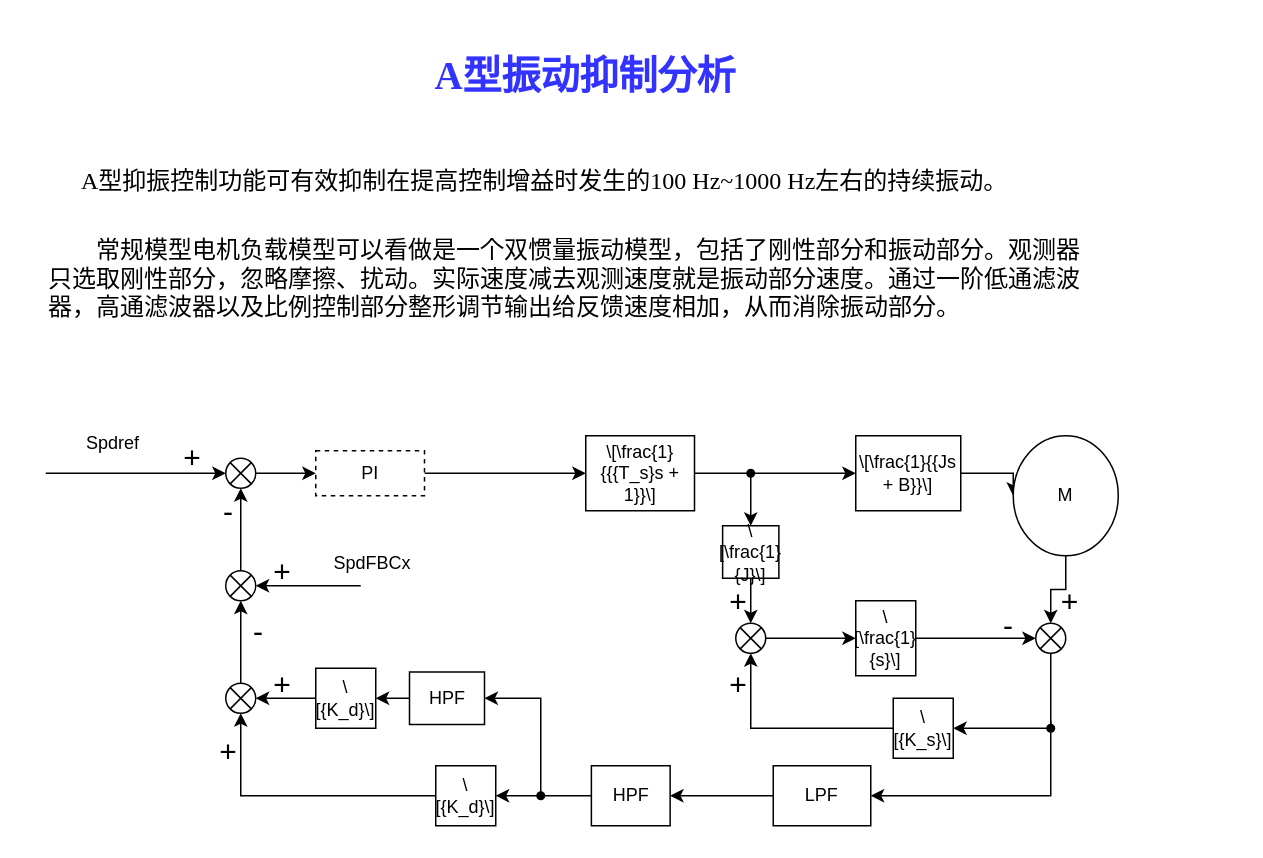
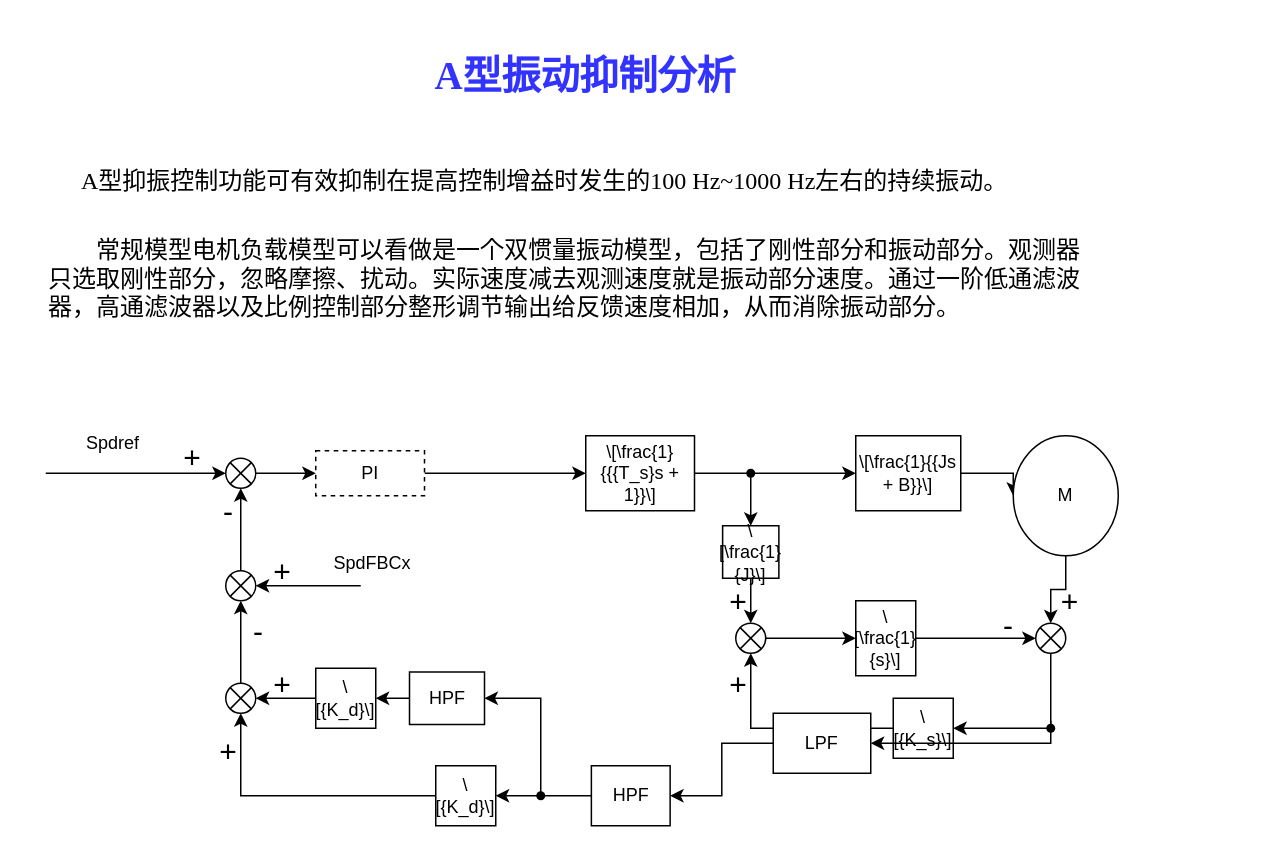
(822, 796) -> (822, 743)
